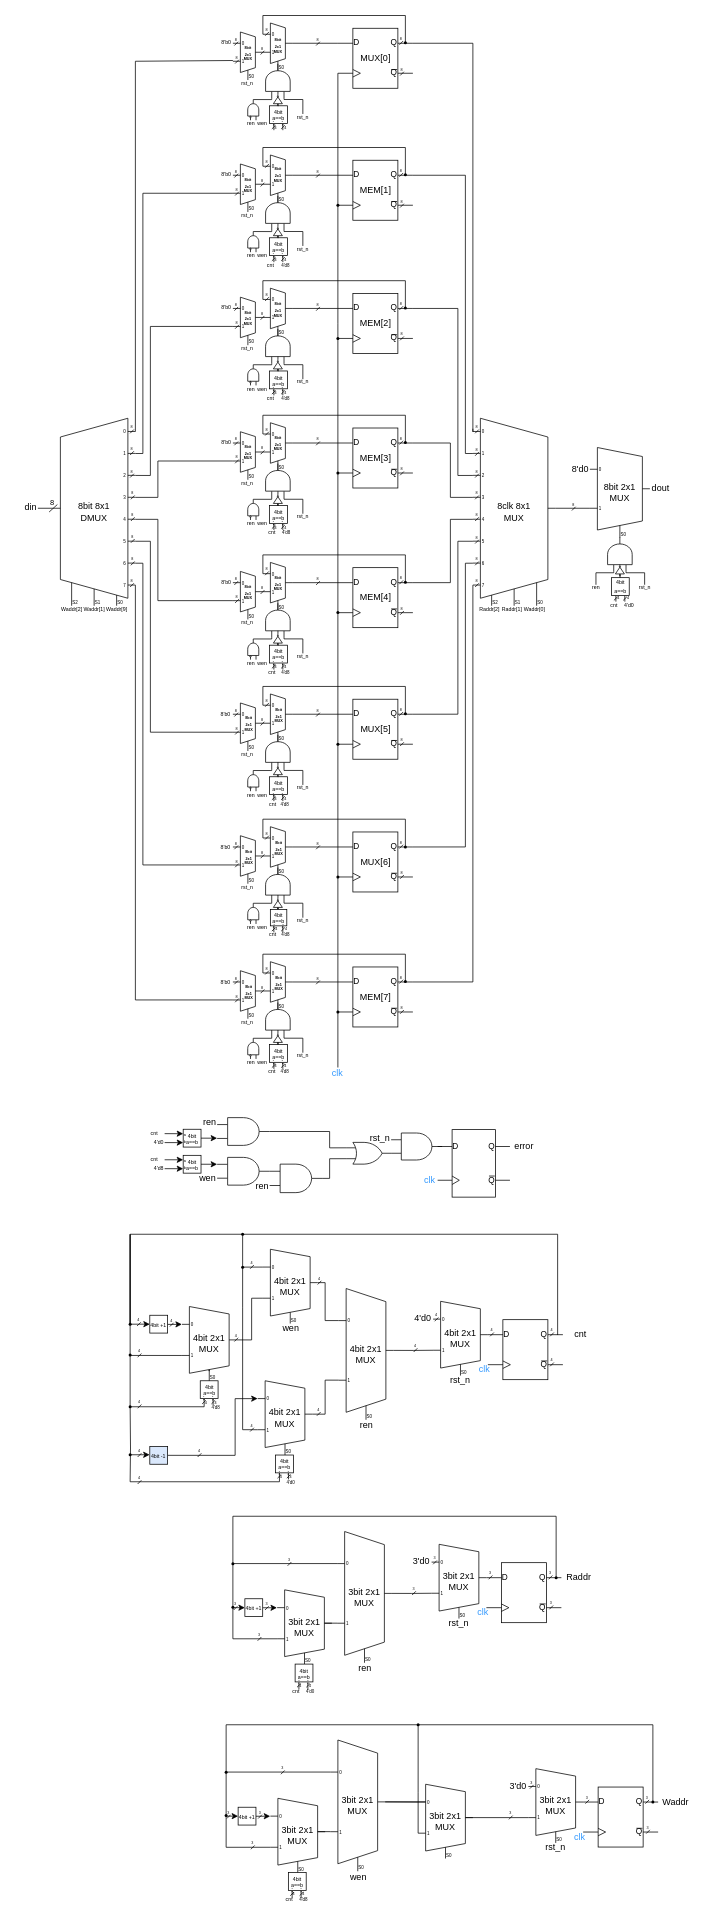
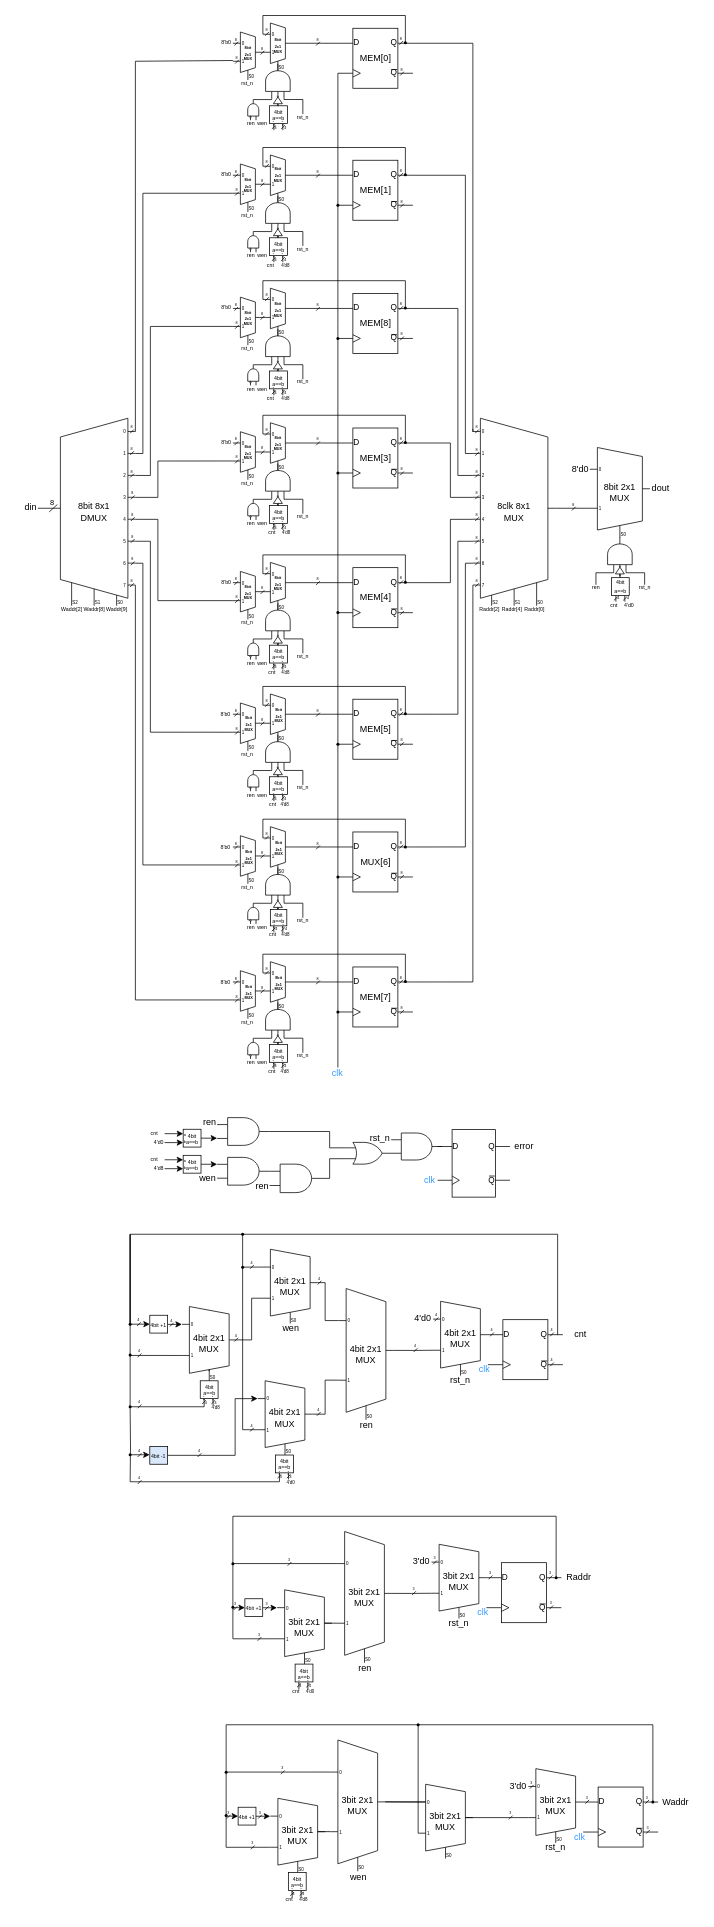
(376, 58) -> (376, 58)
(376, 324) -> (376, 324)
(95, 609) -> (95, 609)
(512, 609) -> (512, 609)
(535, 609) -> (535, 609)
(376, 729) -> (376, 729)
